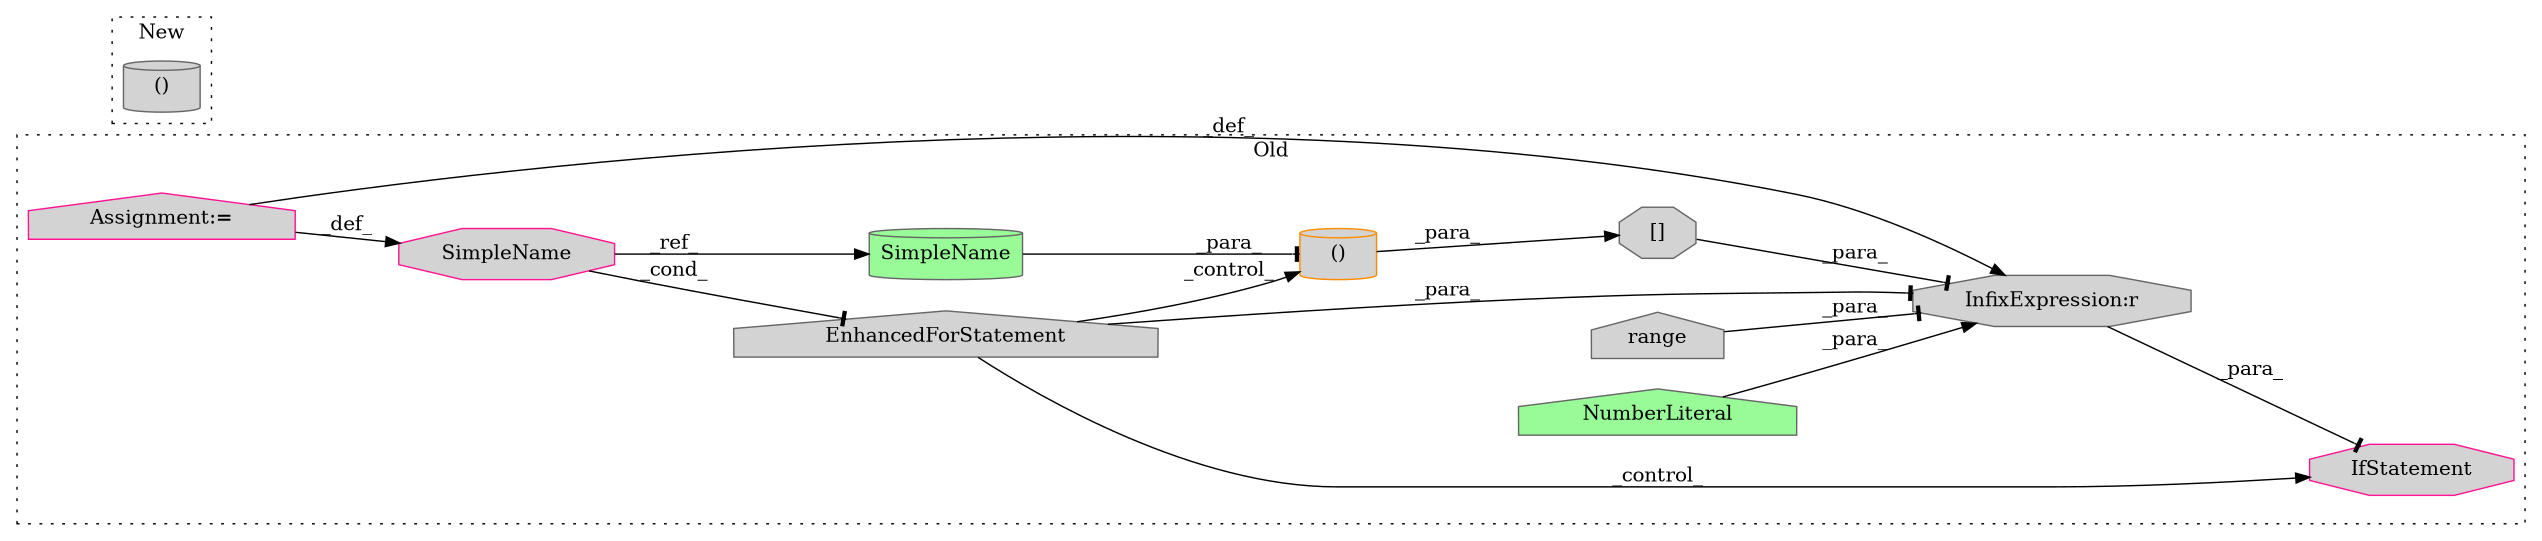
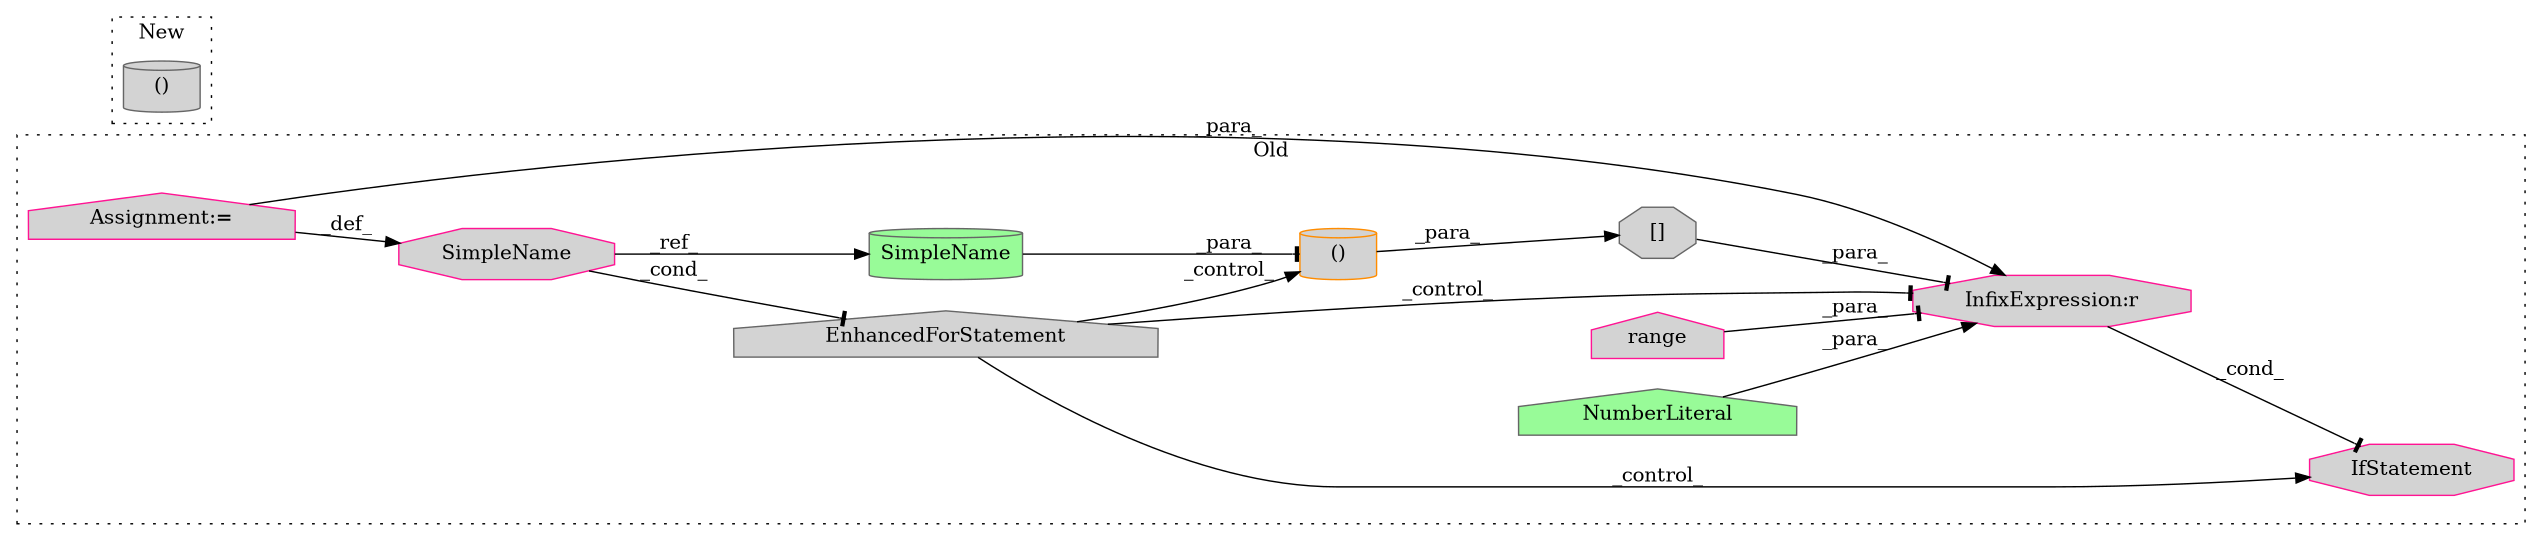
(1229, 127) -> (1229, 127)
(1448, 290) -> (1448, 290)
(2052, 301) -> (2052, 301)
(1658, 338) -> (1658, 338)
(2250, 370) -> (2250, 370)
